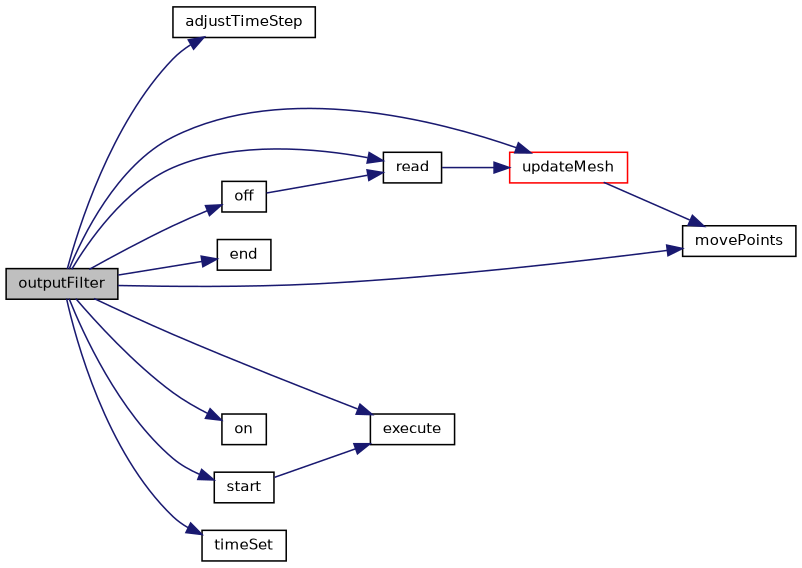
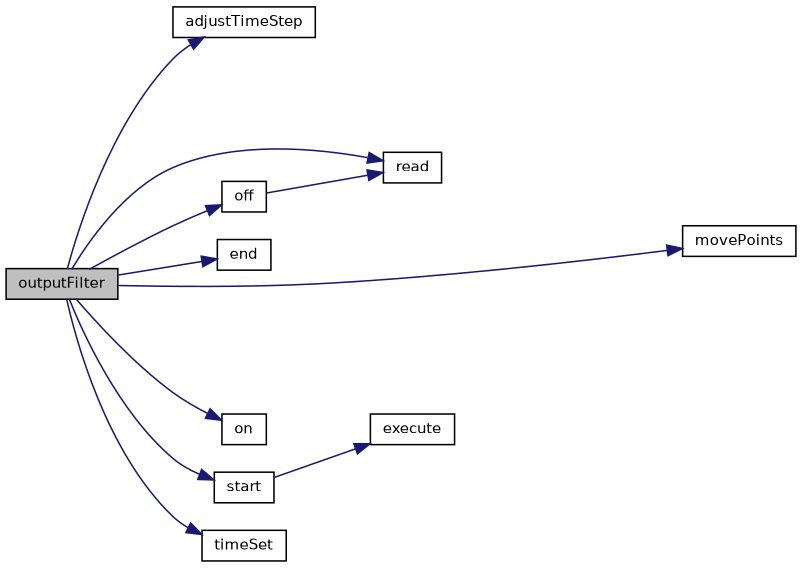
(569, 168) -> none
(225, 356) -> none
